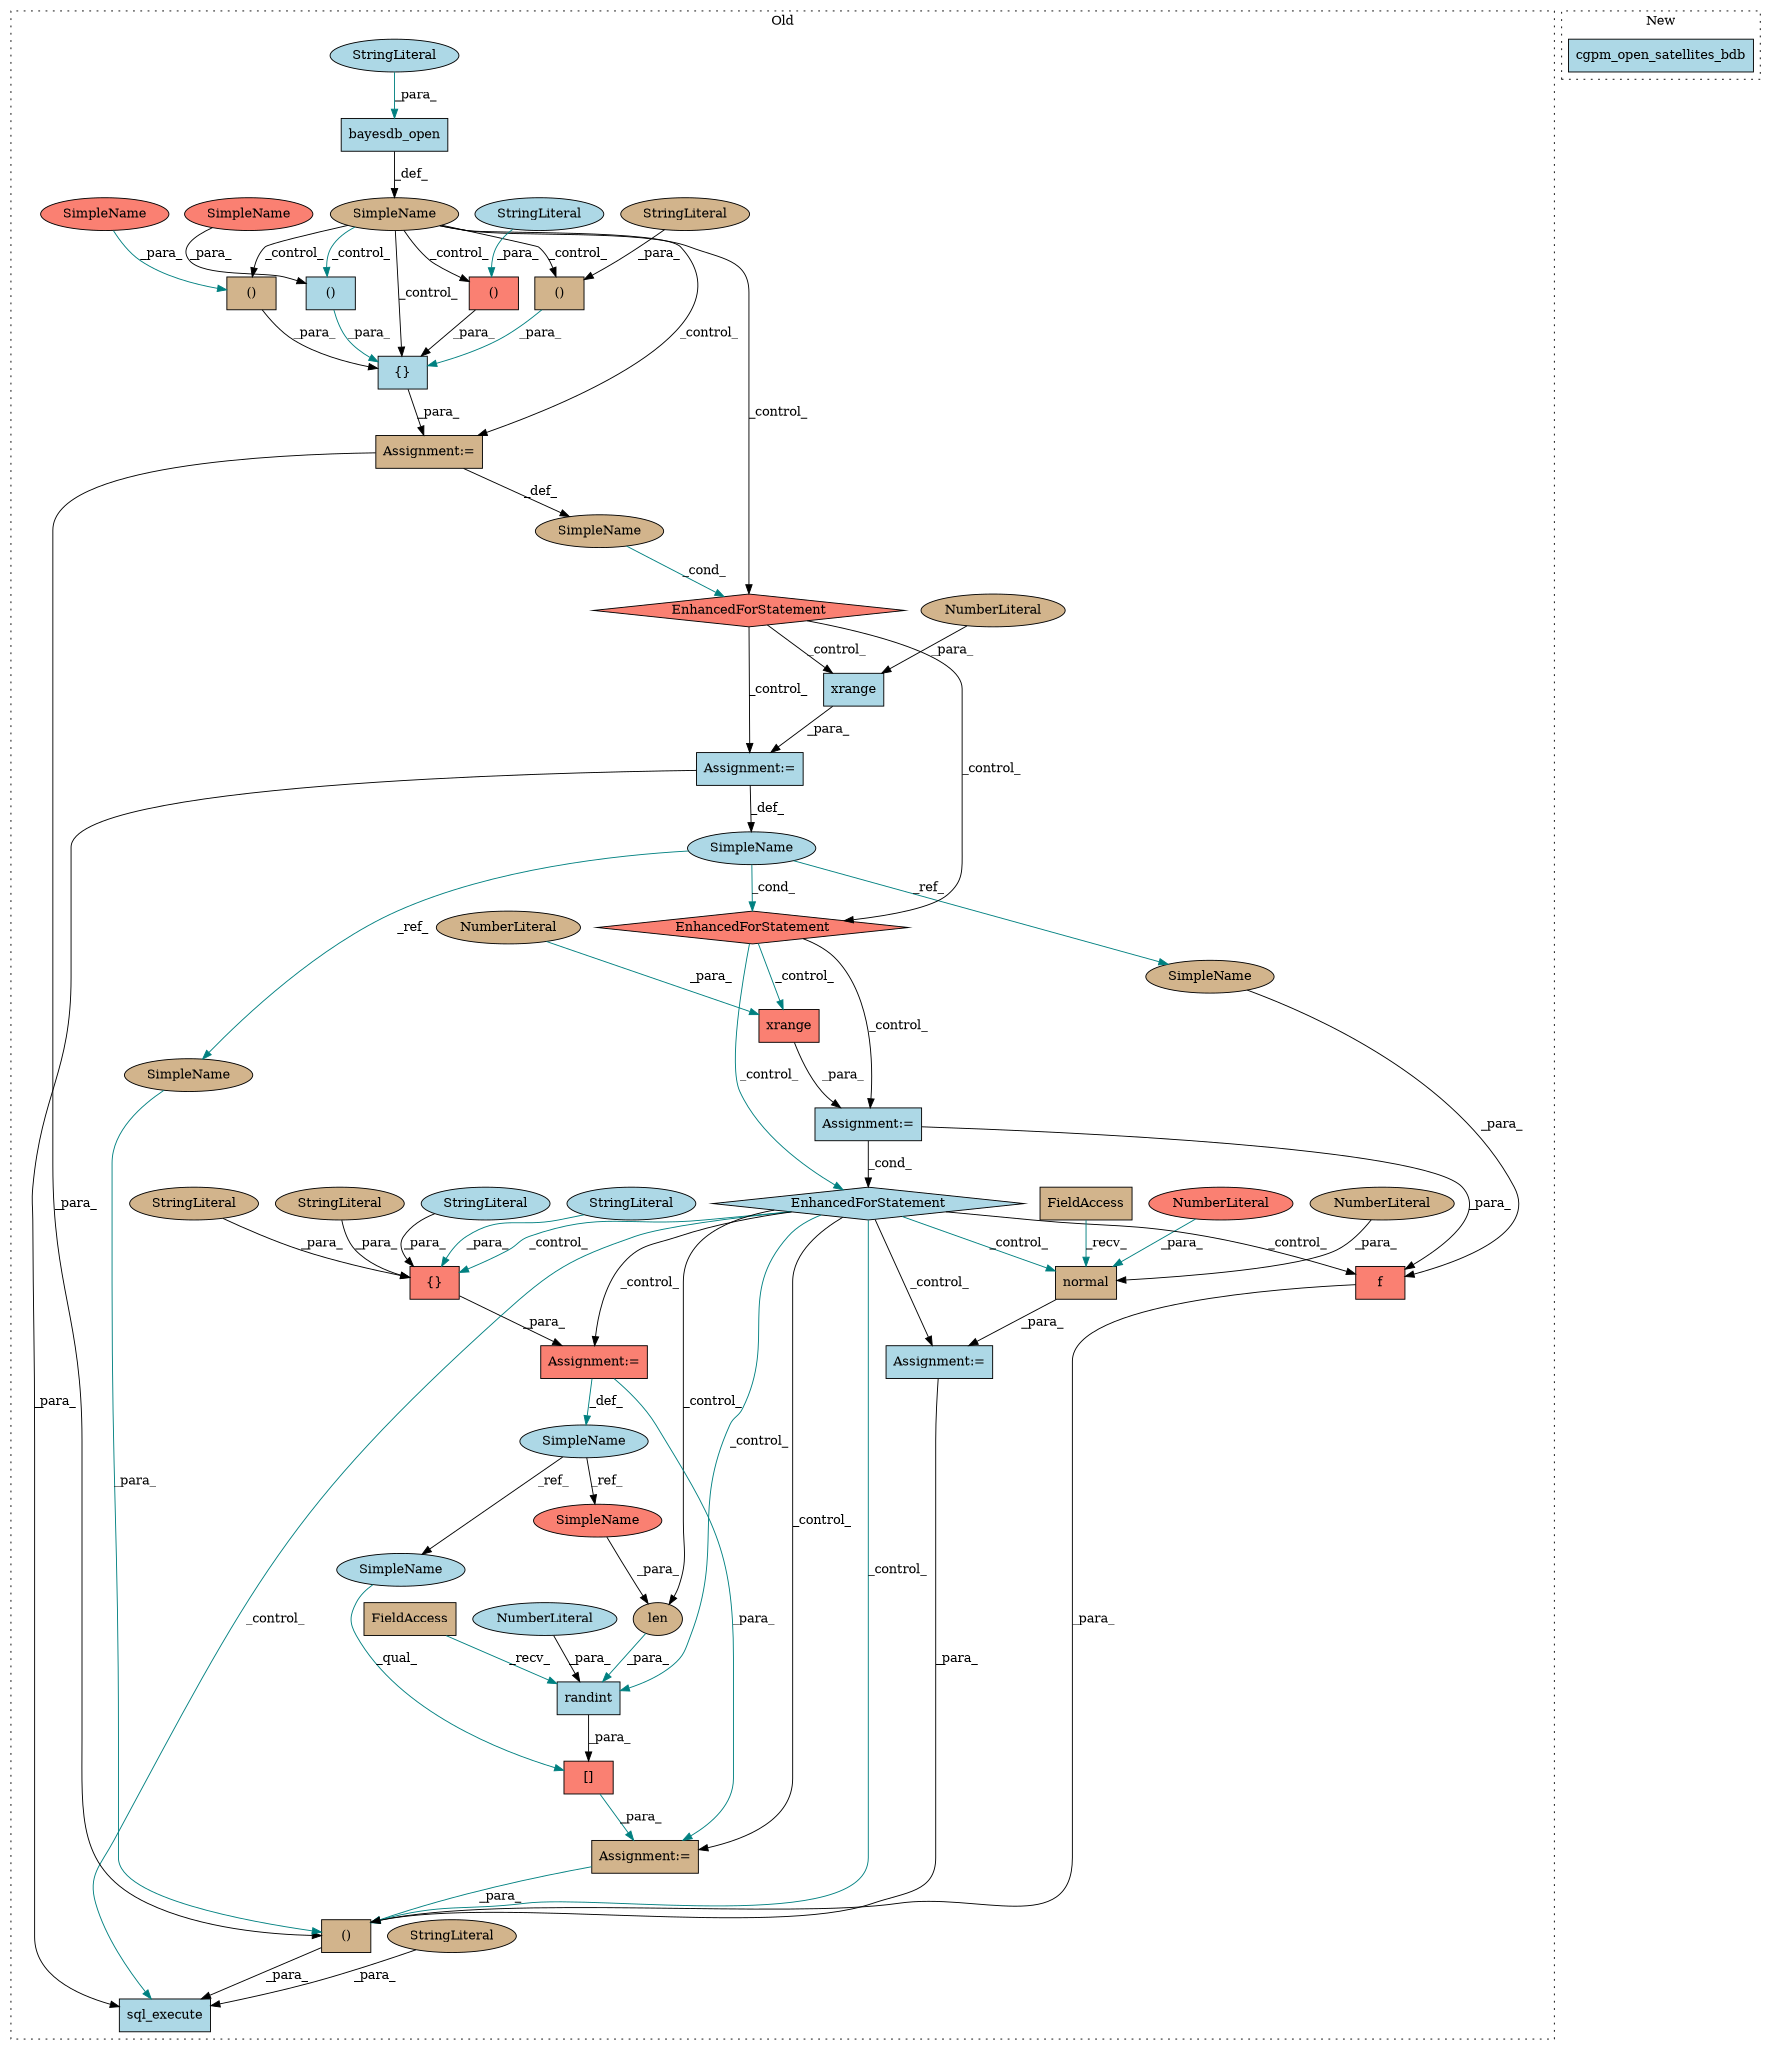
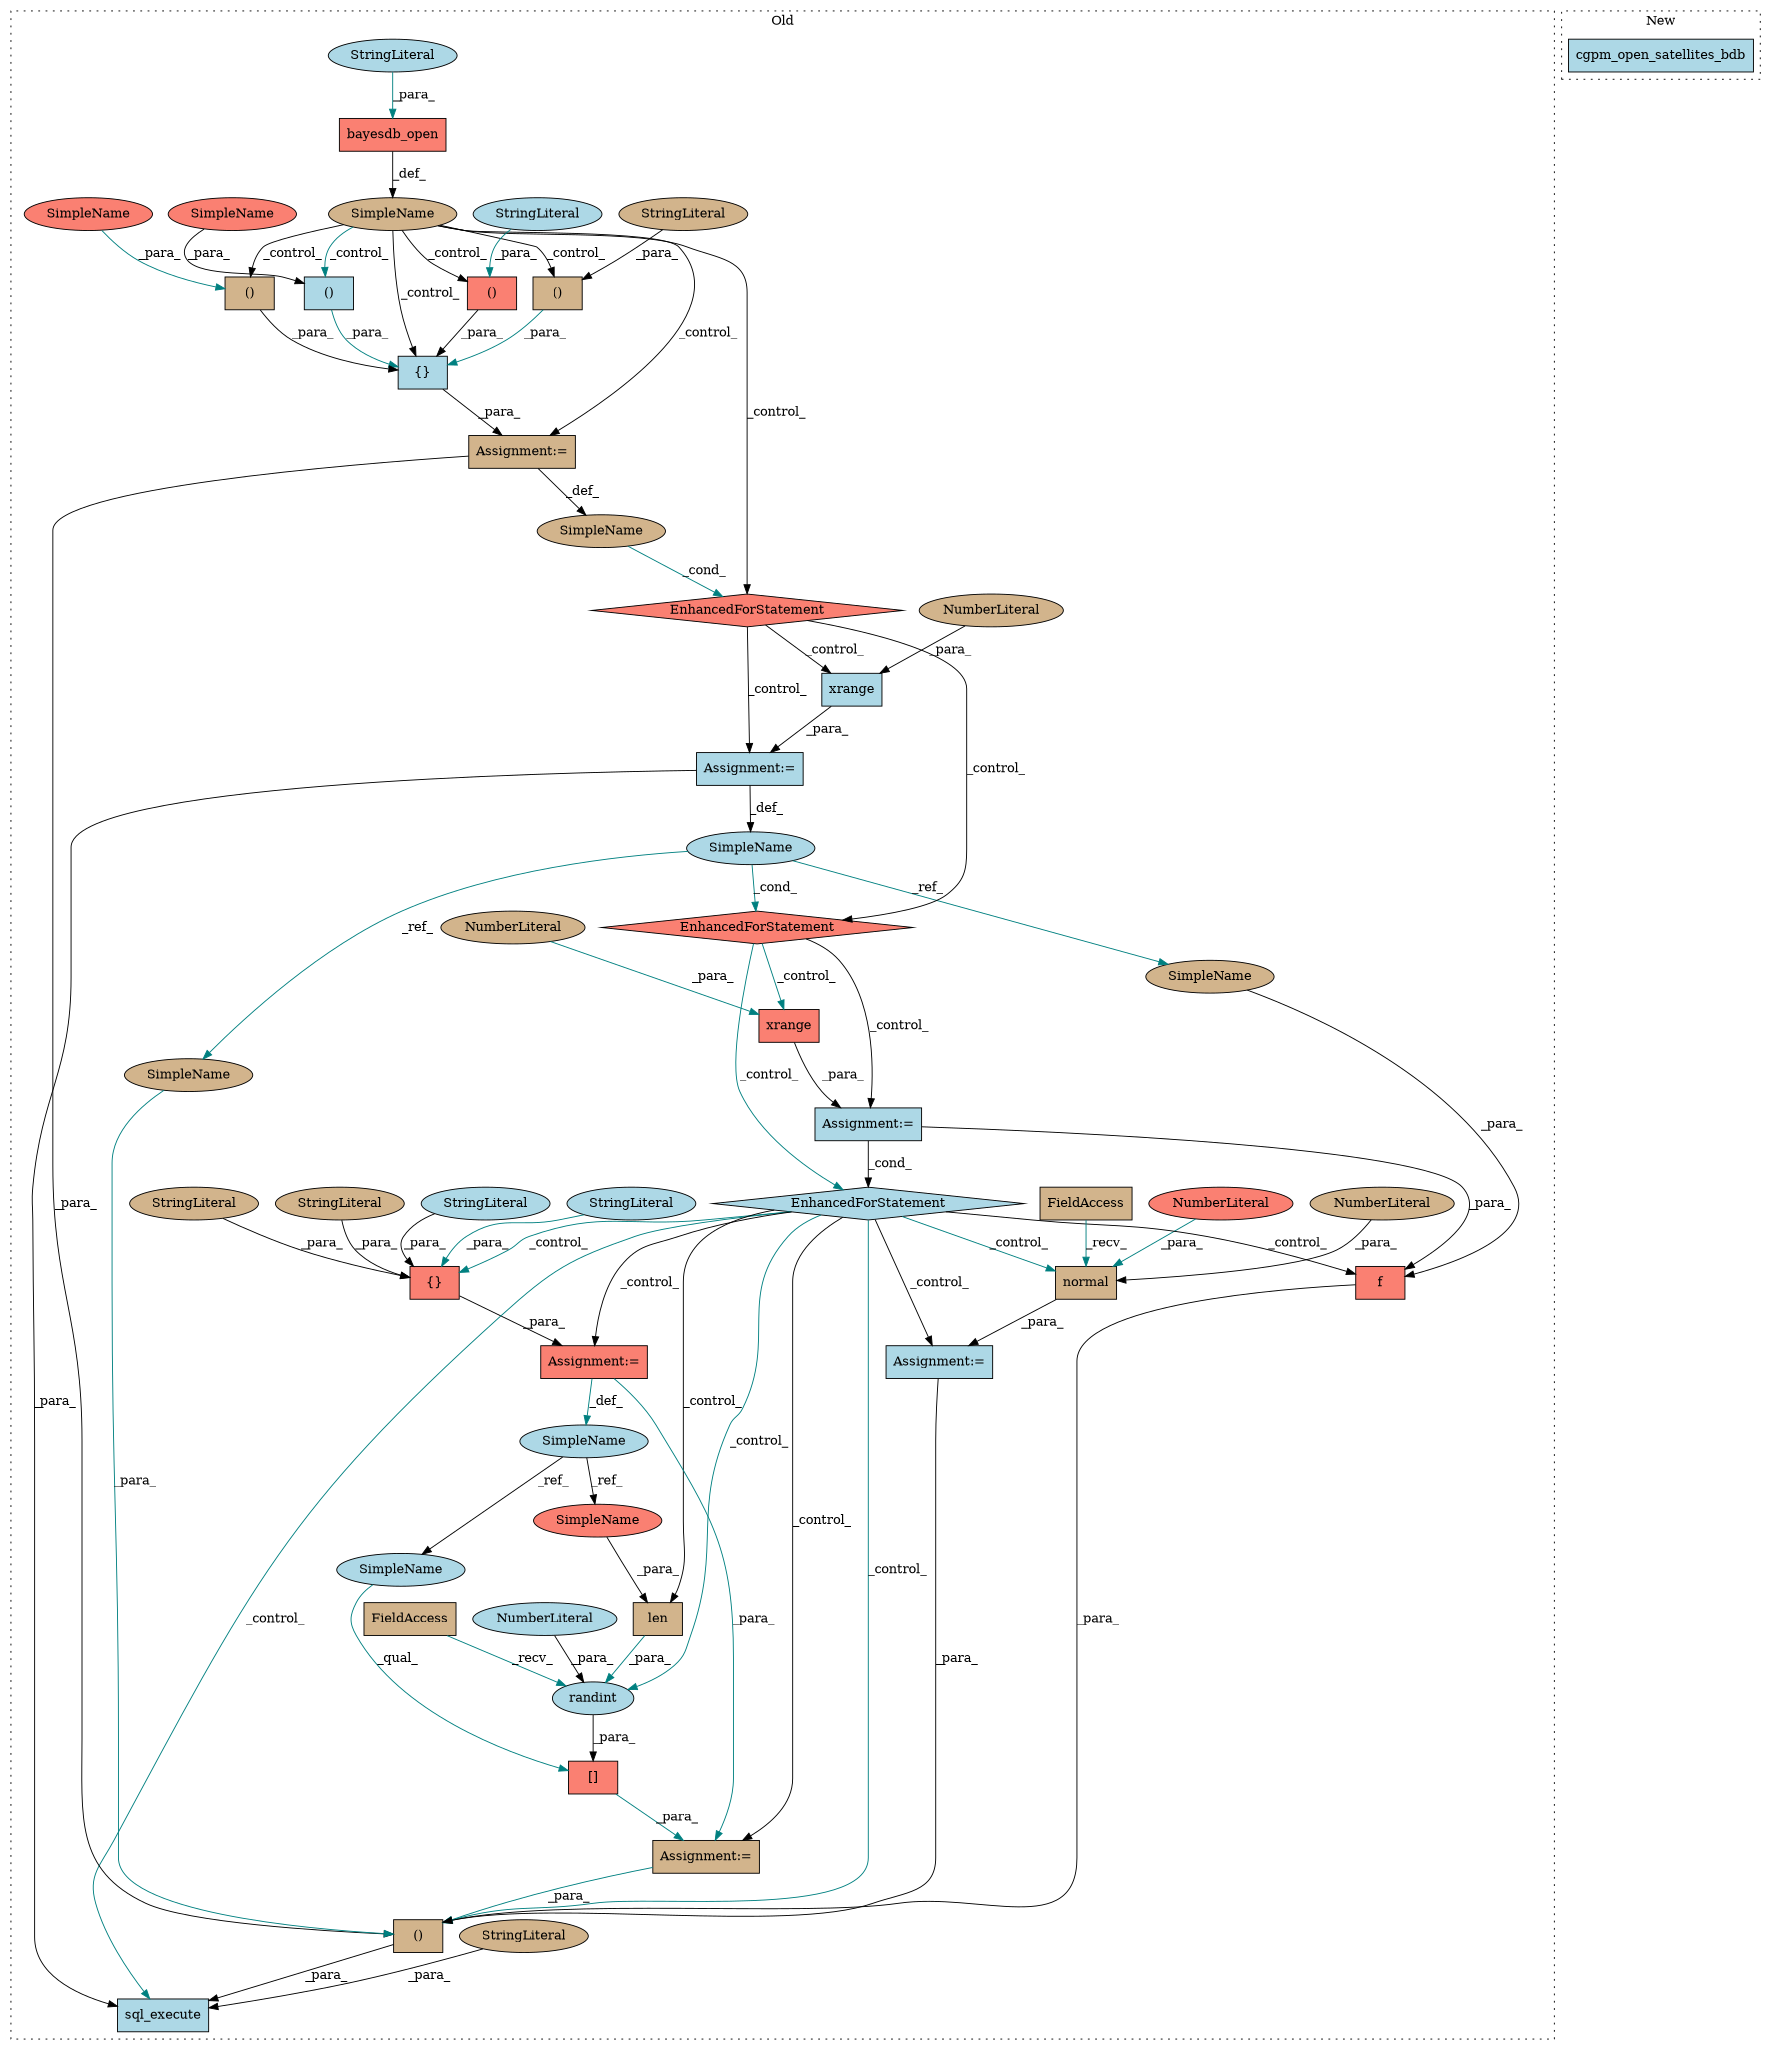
(395, 135) -> (393, 135)
(658, 1619) -> (658, 1619)
(589, 1698) -> (593, 1698)
